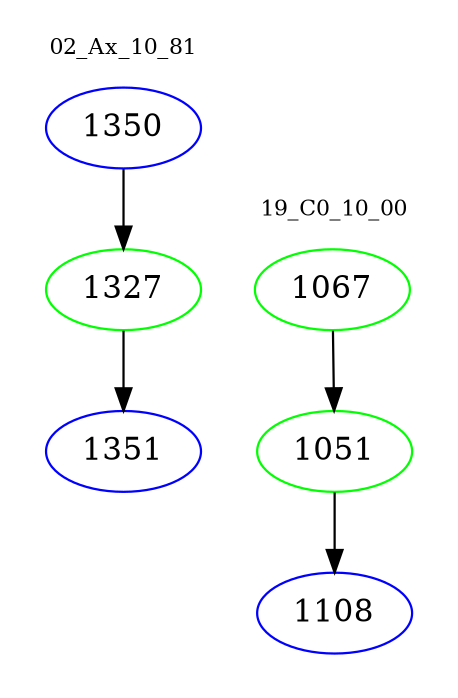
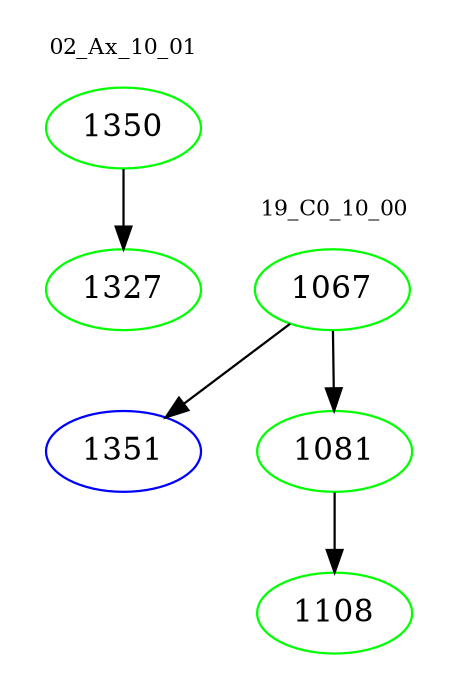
(124, 48) -> (124, 48)
(124, 128) -> (124, 128)
(124, 360) -> (253, 352)
(335, 451) -> (335, 451)
(335, 613) -> (335, 613)
